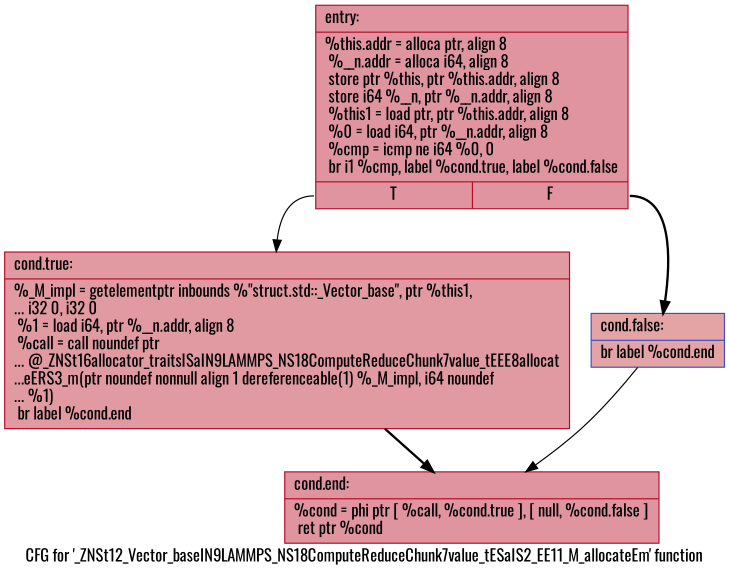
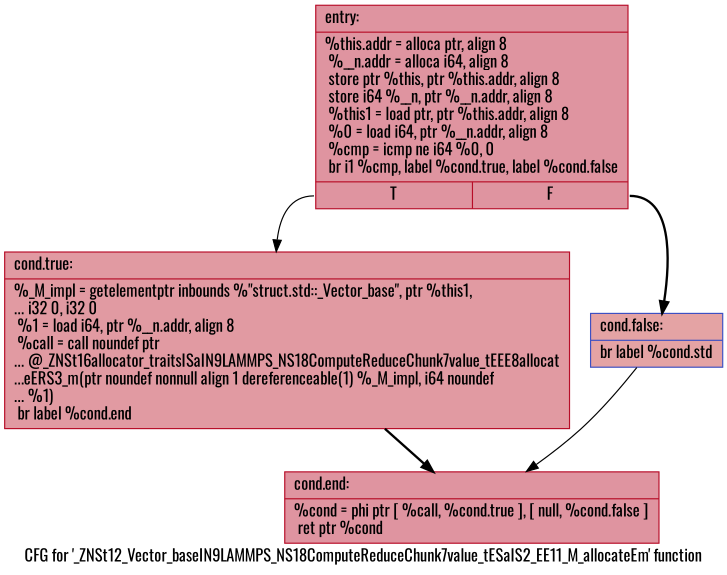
(658, 353) -> (657, 353)
